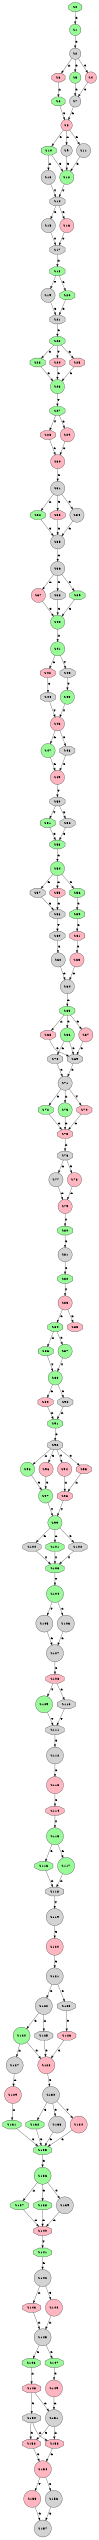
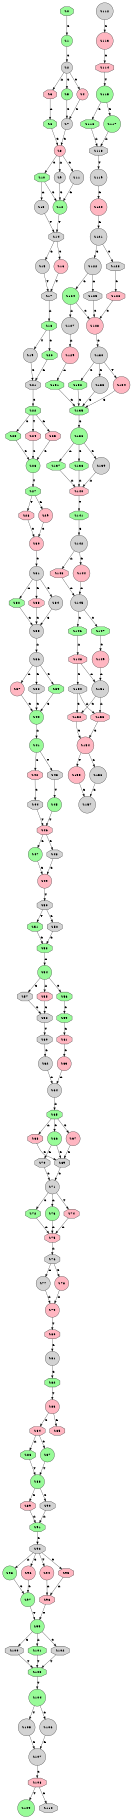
(57, 724) -> (45, 830)
(65, 1231) -> (52, 1334)
(55, 1327) -> (37, 1431)
(55, 1730) -> none
